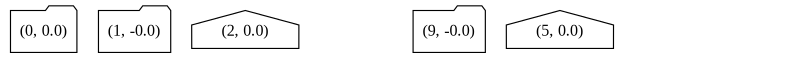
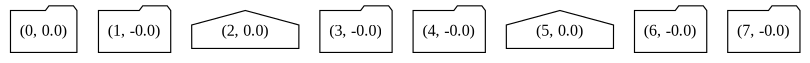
none -> (356, 31)
(449, 31) -> (449, 31)
none -> (671, 31)
none -> (764, 31)
